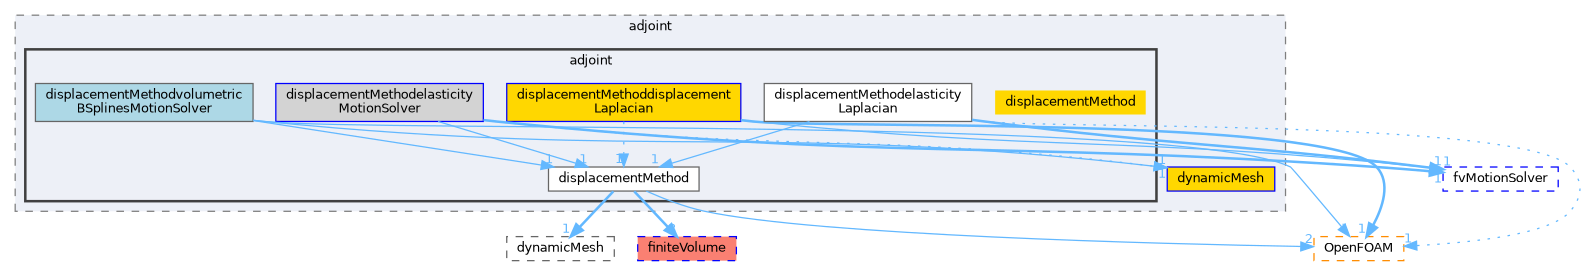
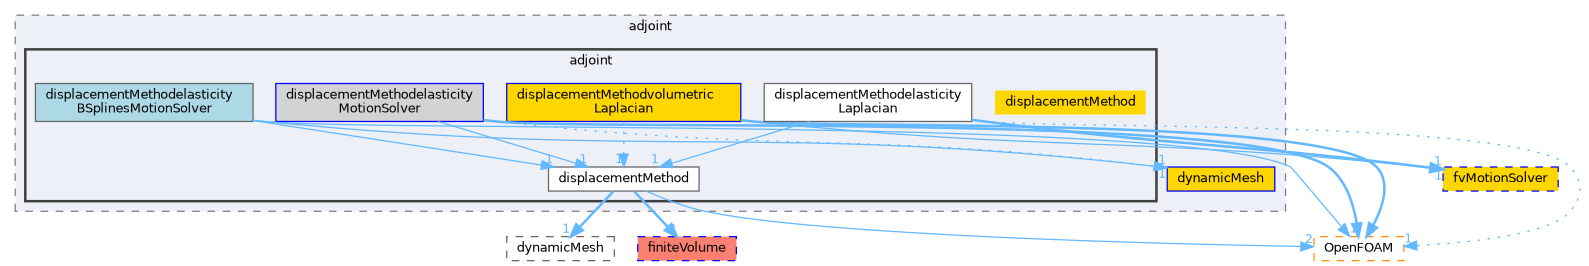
(144, 102) -> (144, 102)
(624, 102) -> (624, 102)
(1122, 154) -> (940, 128)
(1501, 179) -> (1501, 179)
